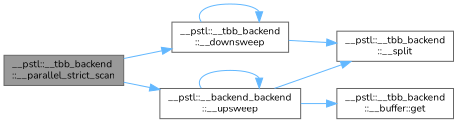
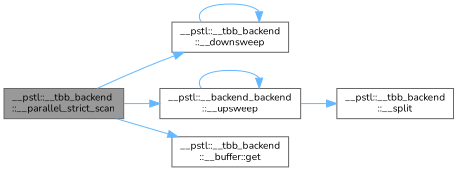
(308, 41) -> none
(314, 104) -> (142, 126)
